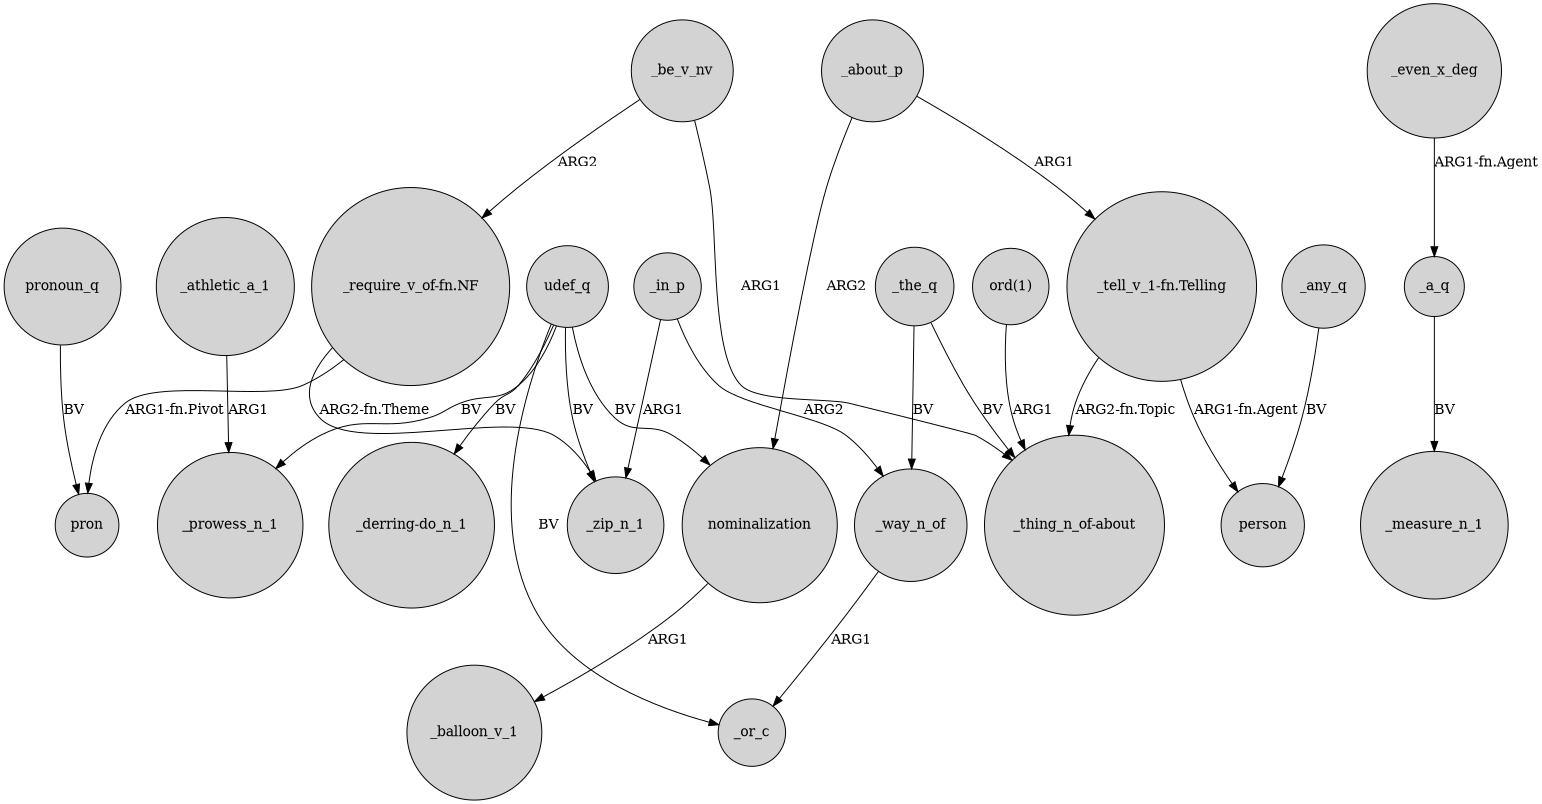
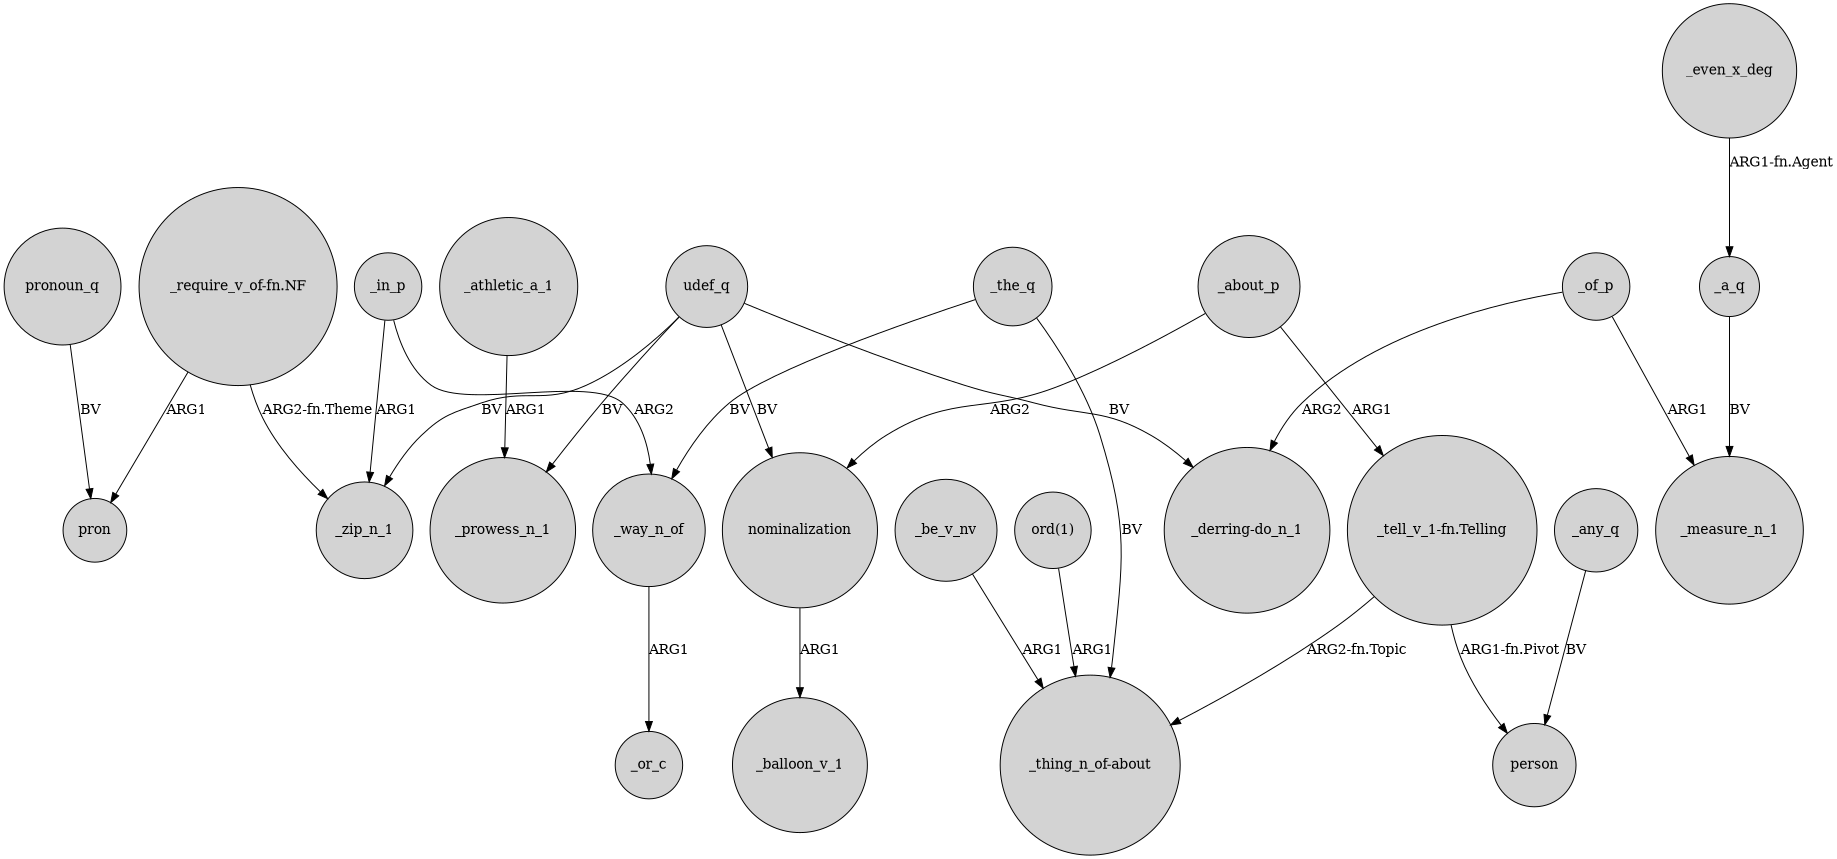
(563, 153) -> none
none -> (1596, 287)
(175, 410) -> (187, 410)
(1246, 410) -> (1510, 650)
(520, 571) -> none
